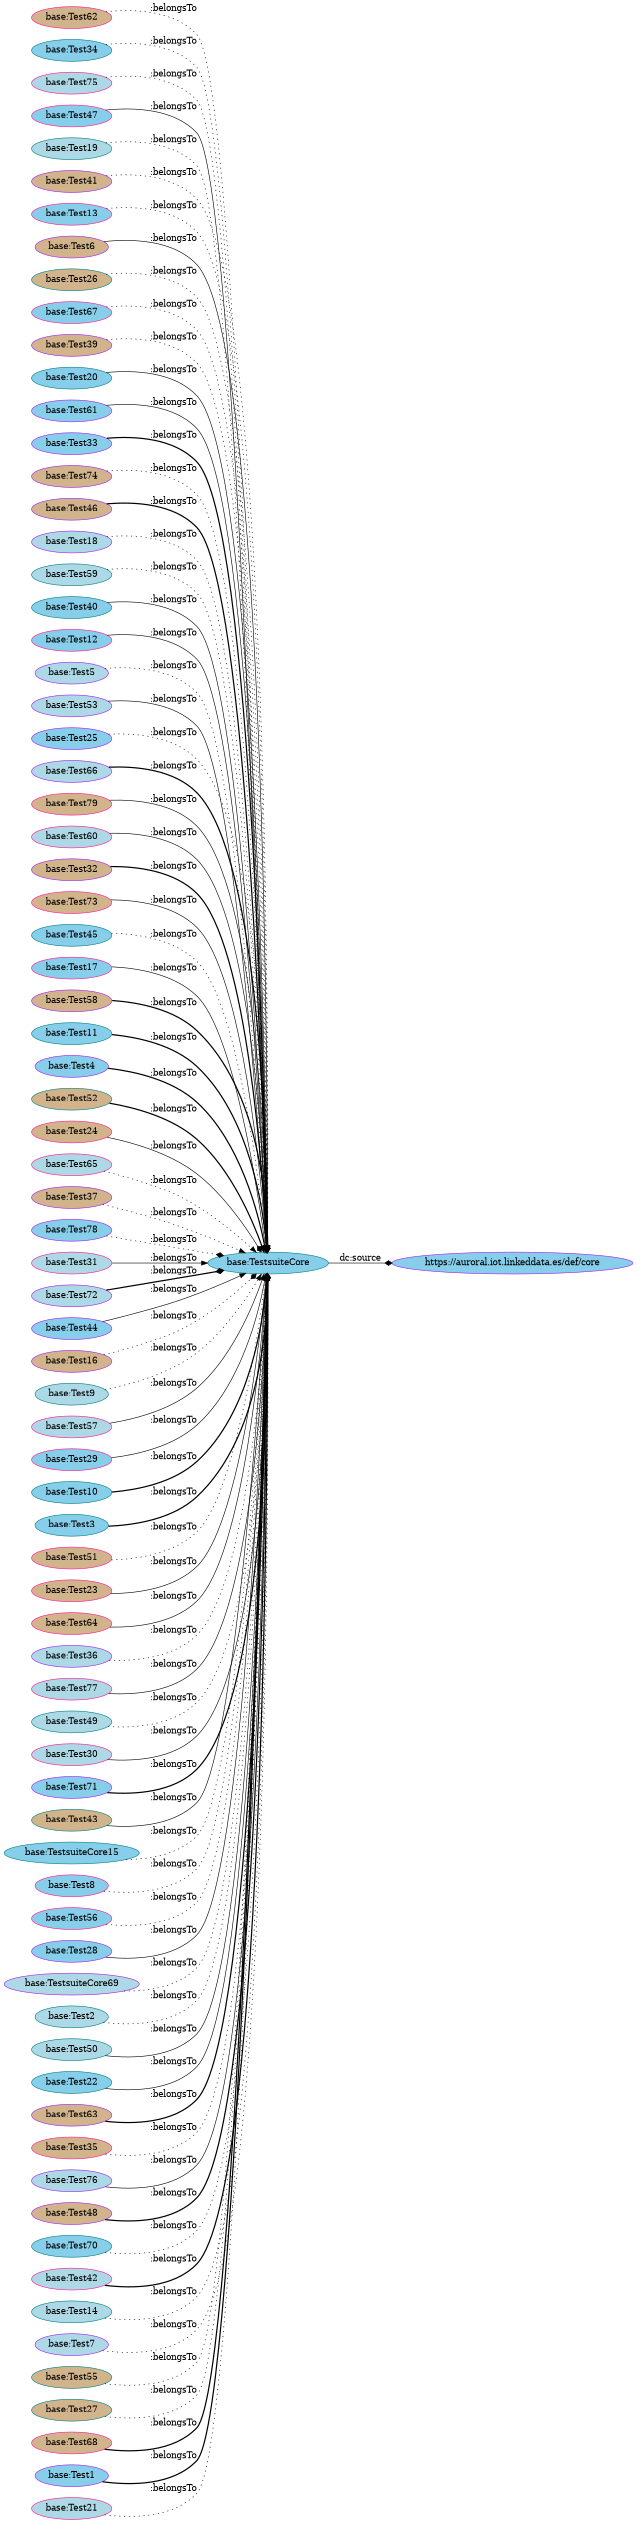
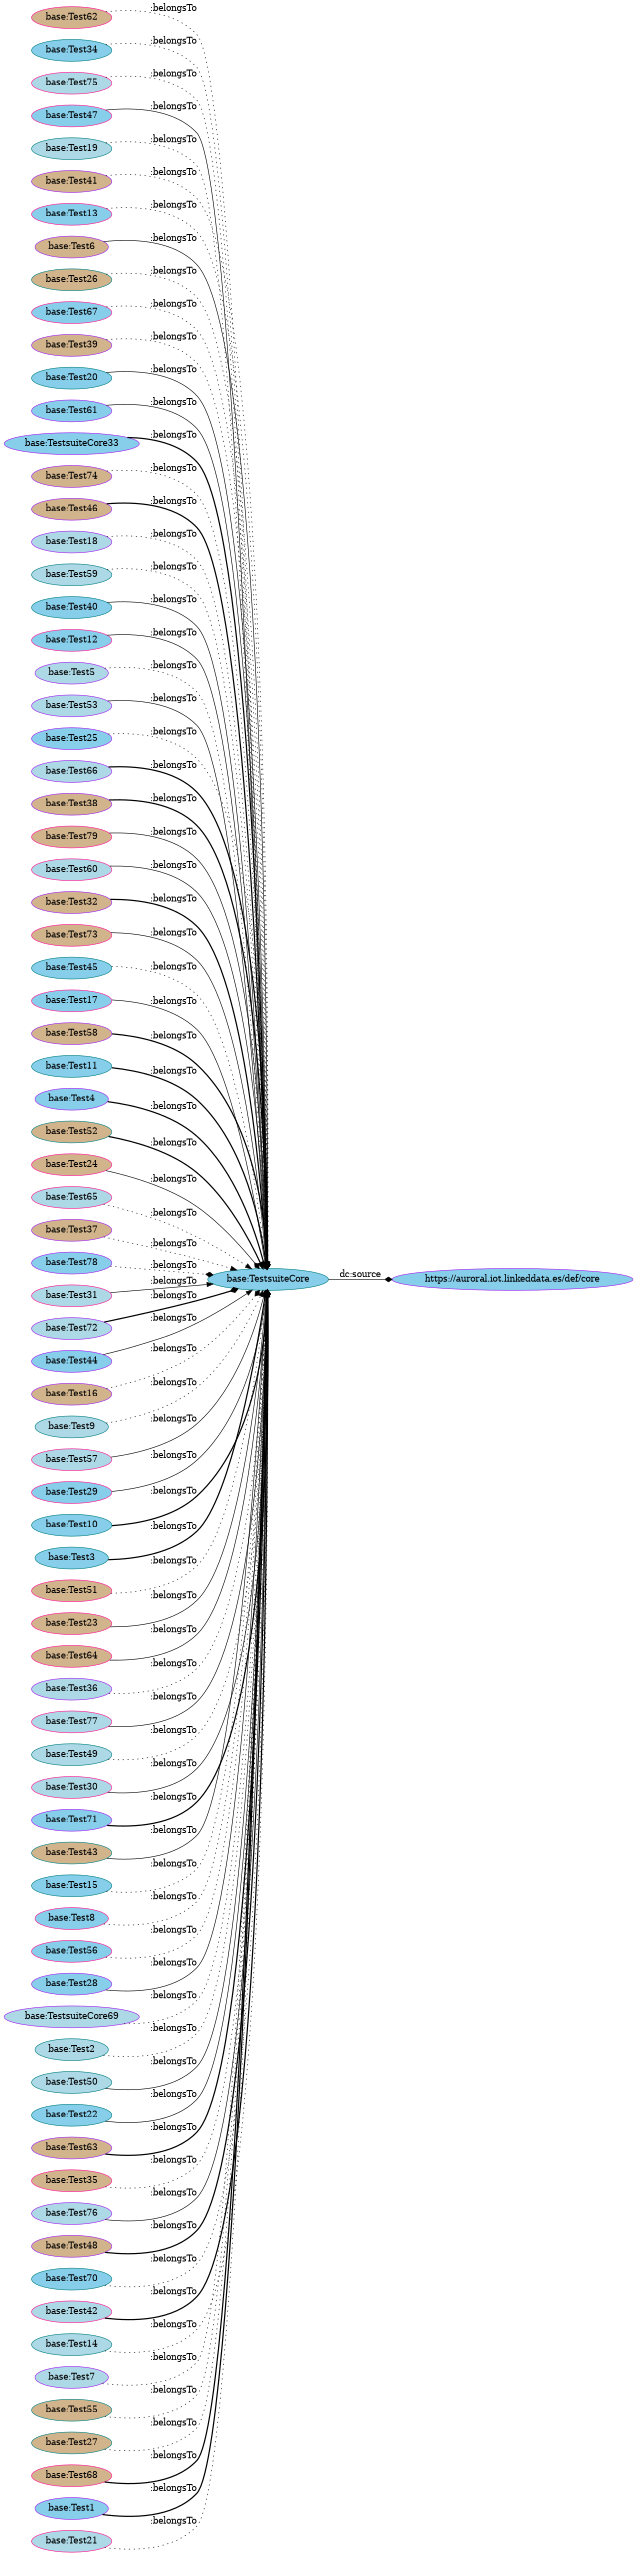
(72, 444) -> (72, 444)
none -> (72, 804)
(218, 1127) -> (213, 1153)
(72, 1853) -> (72, 1886)
